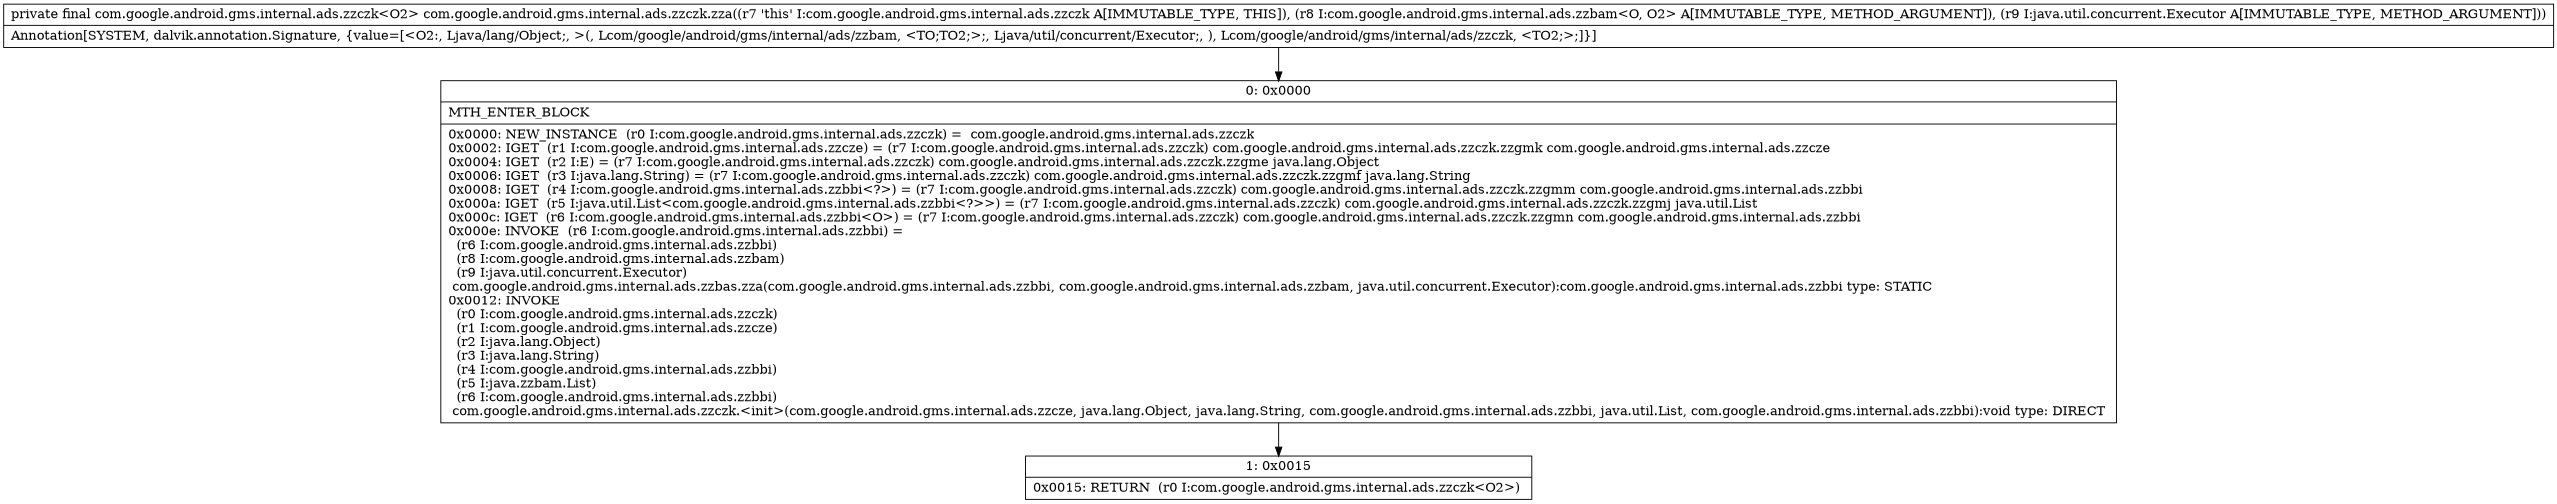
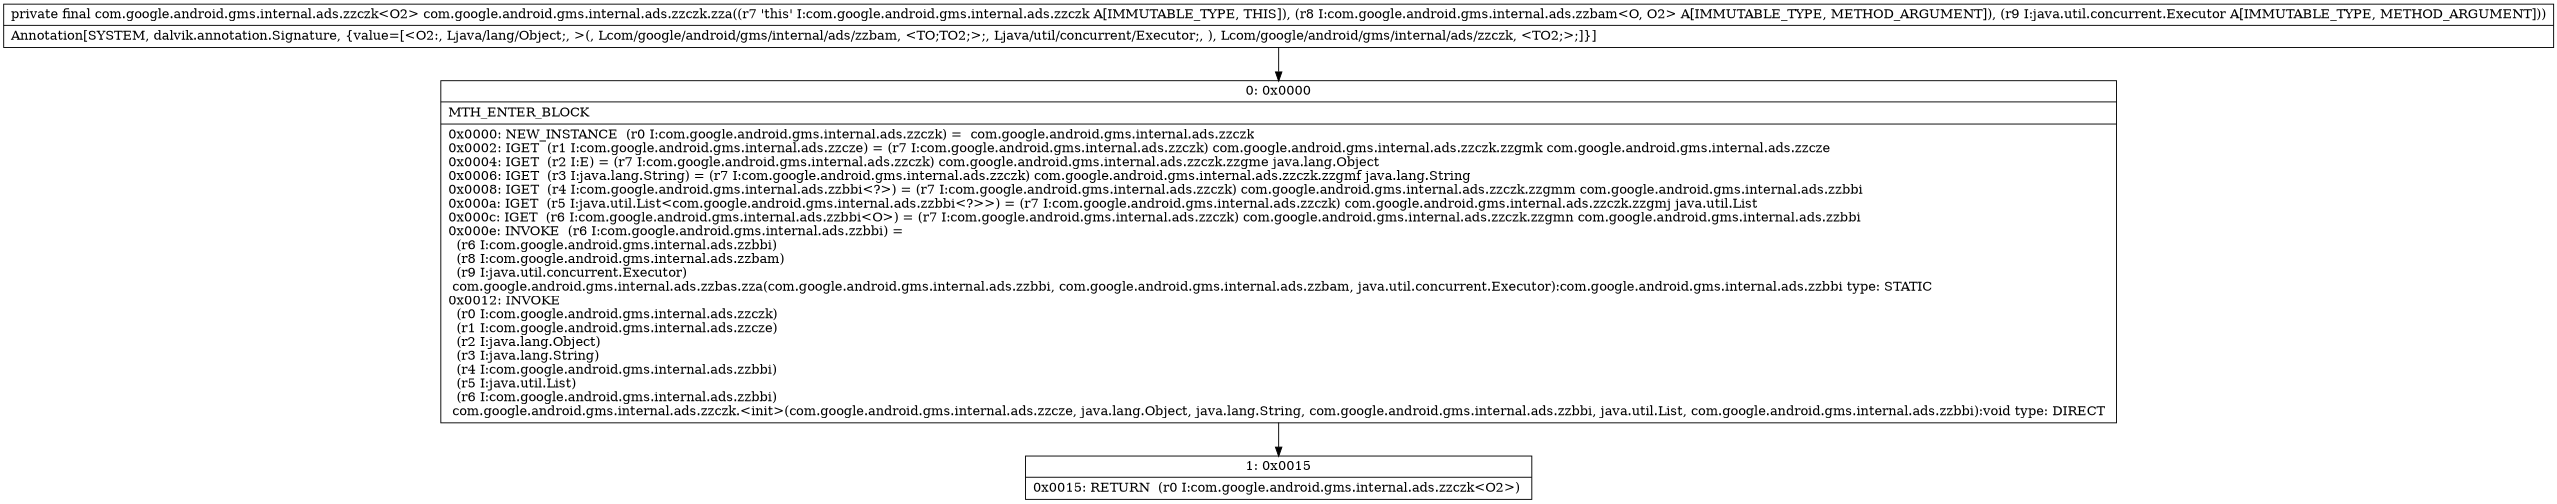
(522, 384) -> (512, 384)
